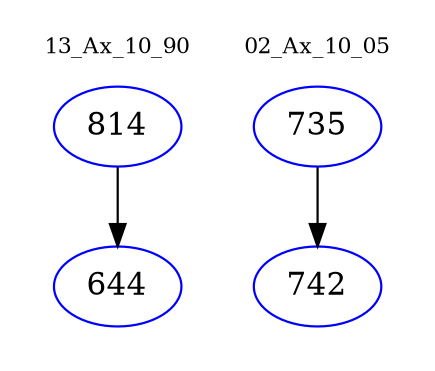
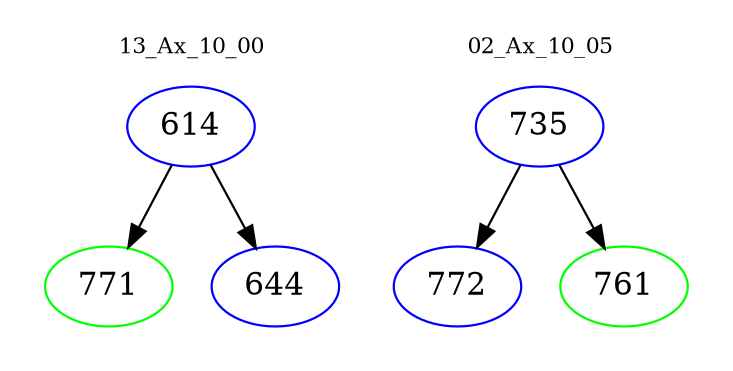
(118, 48) -> (192, 48)
(118, 127) -> (191, 127)
none -> (109, 286)
(318, 286) -> (457, 286)
none -> (624, 286)
